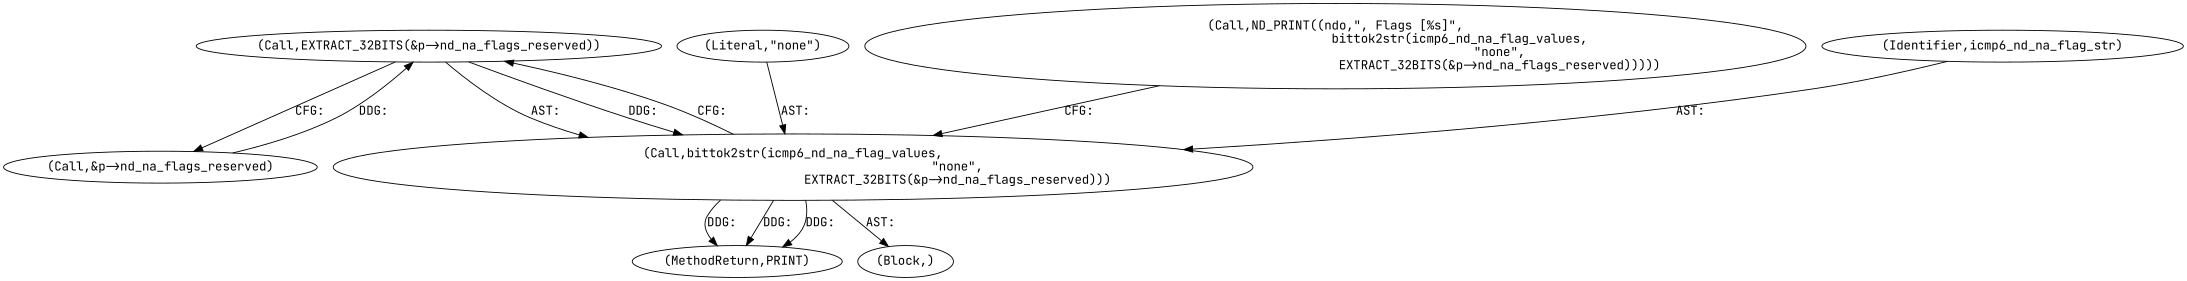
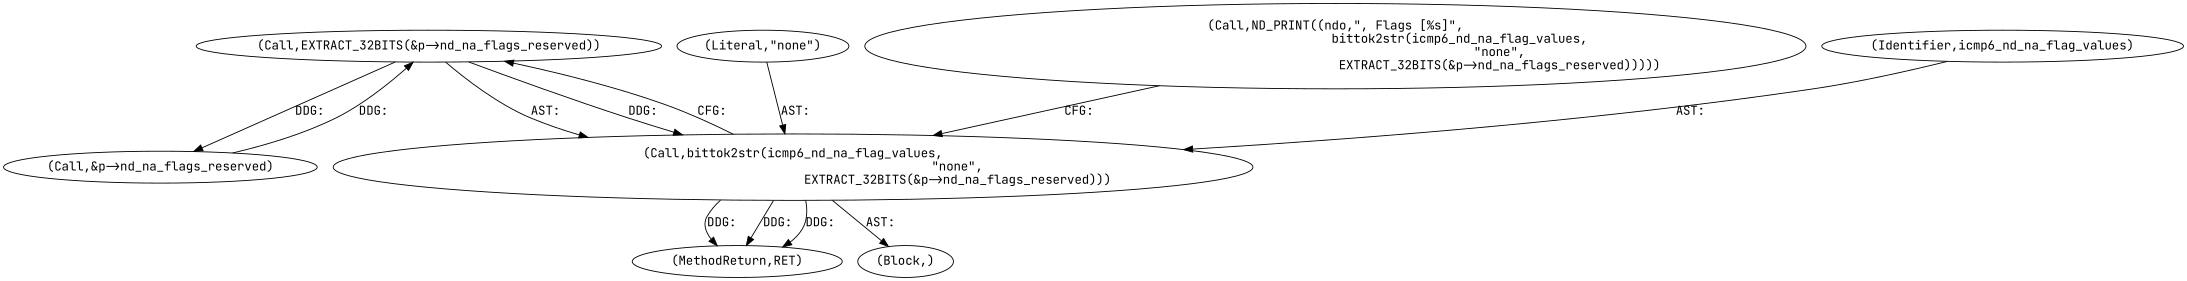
(2003, 46) -> (2003, 46)
(314, 111) -> (314, 111)
(737, 262) -> (737, 262)
